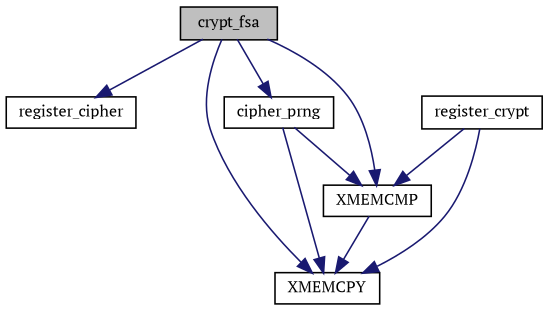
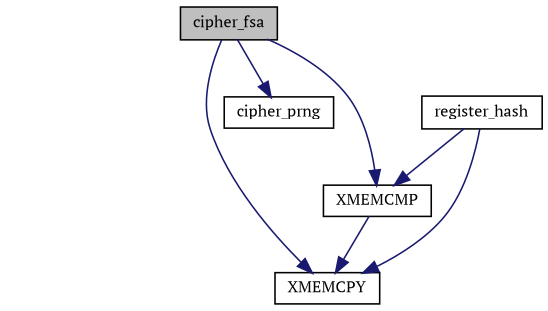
(229, 23) -> (229, 23)
(71, 112) -> none
(482, 112) -> (482, 112)
(322, 151) -> none
(301, 193) -> none
